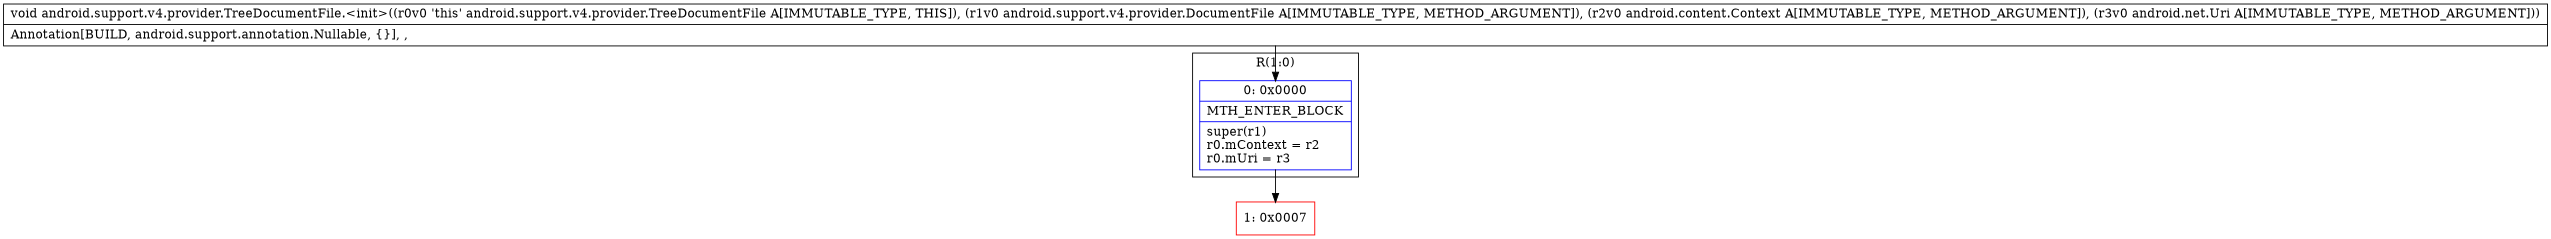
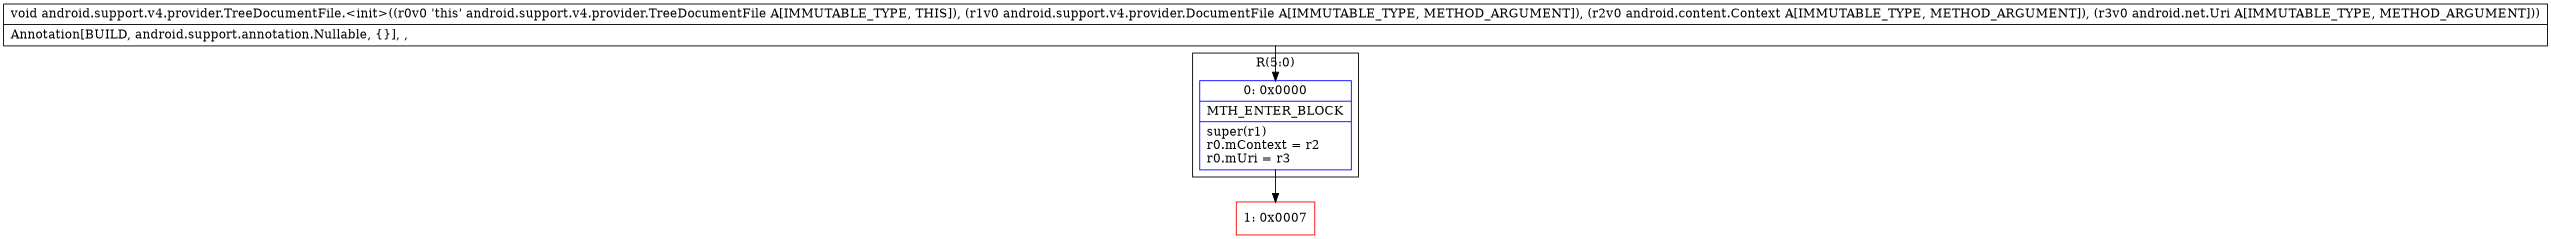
(1276, 63) -> (1276, 63)
